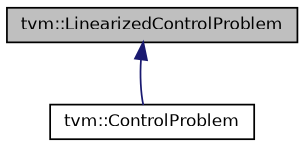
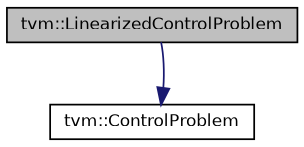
(141, 82) -> (164, 65)
